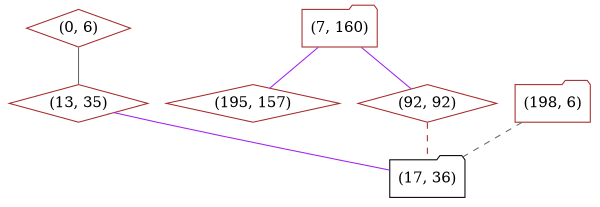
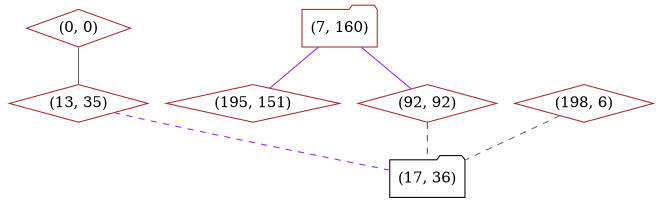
(79, 28) -> (79, 28)
(253, 103) -> (253, 103)
(553, 103) -> (584, 103)
(252, 142) -> (252, 142)
